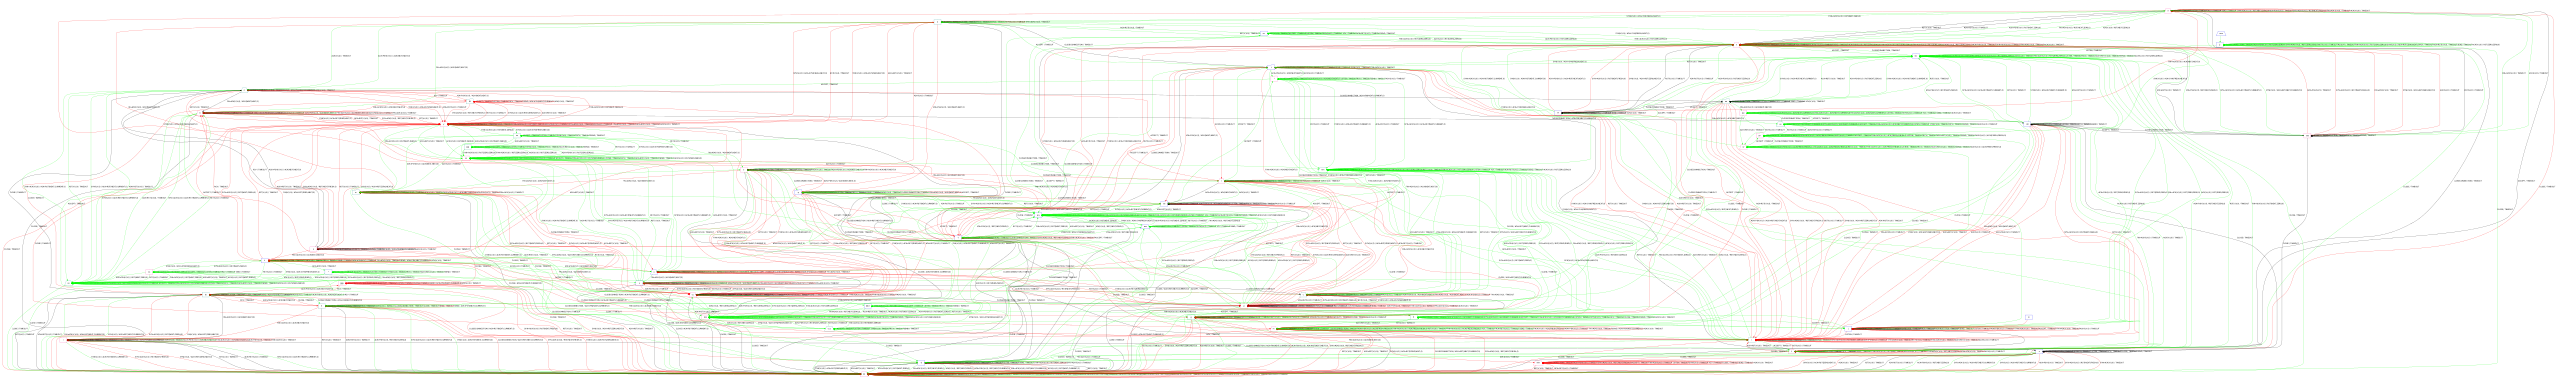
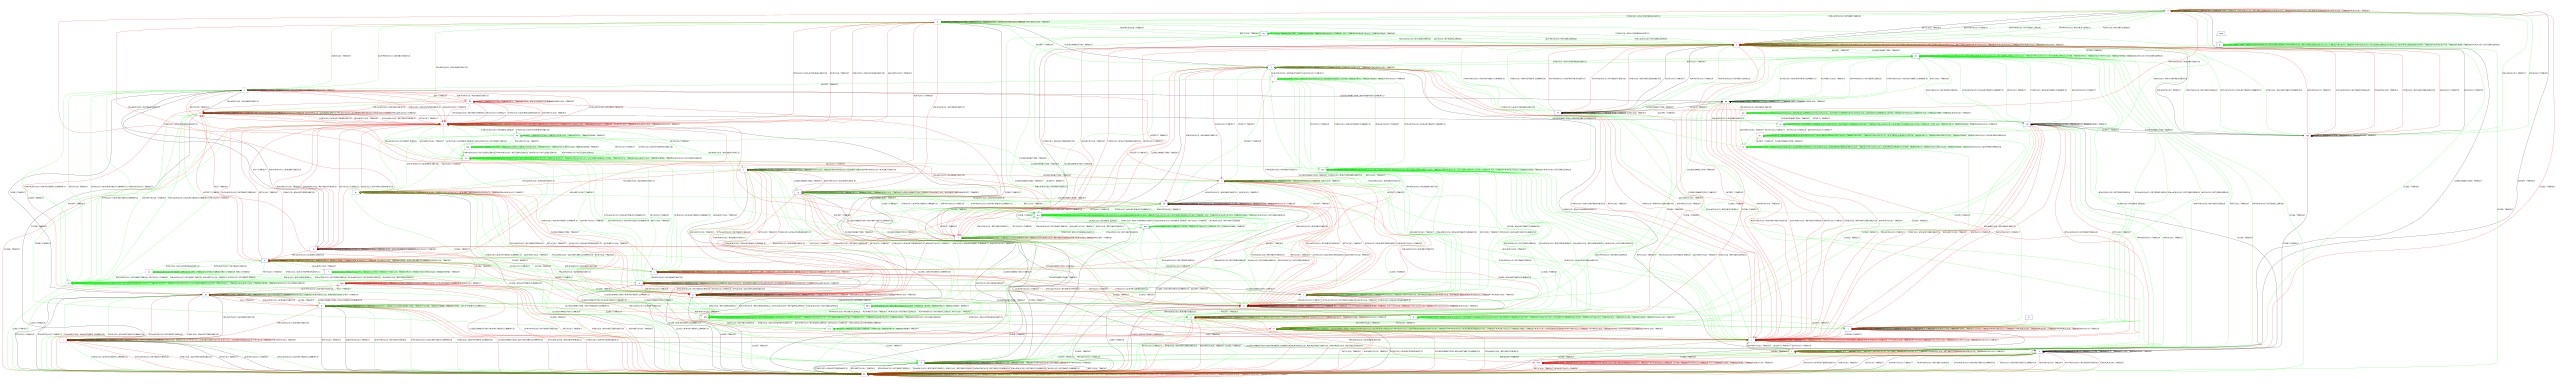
(226, 312) -> (226, 312)
